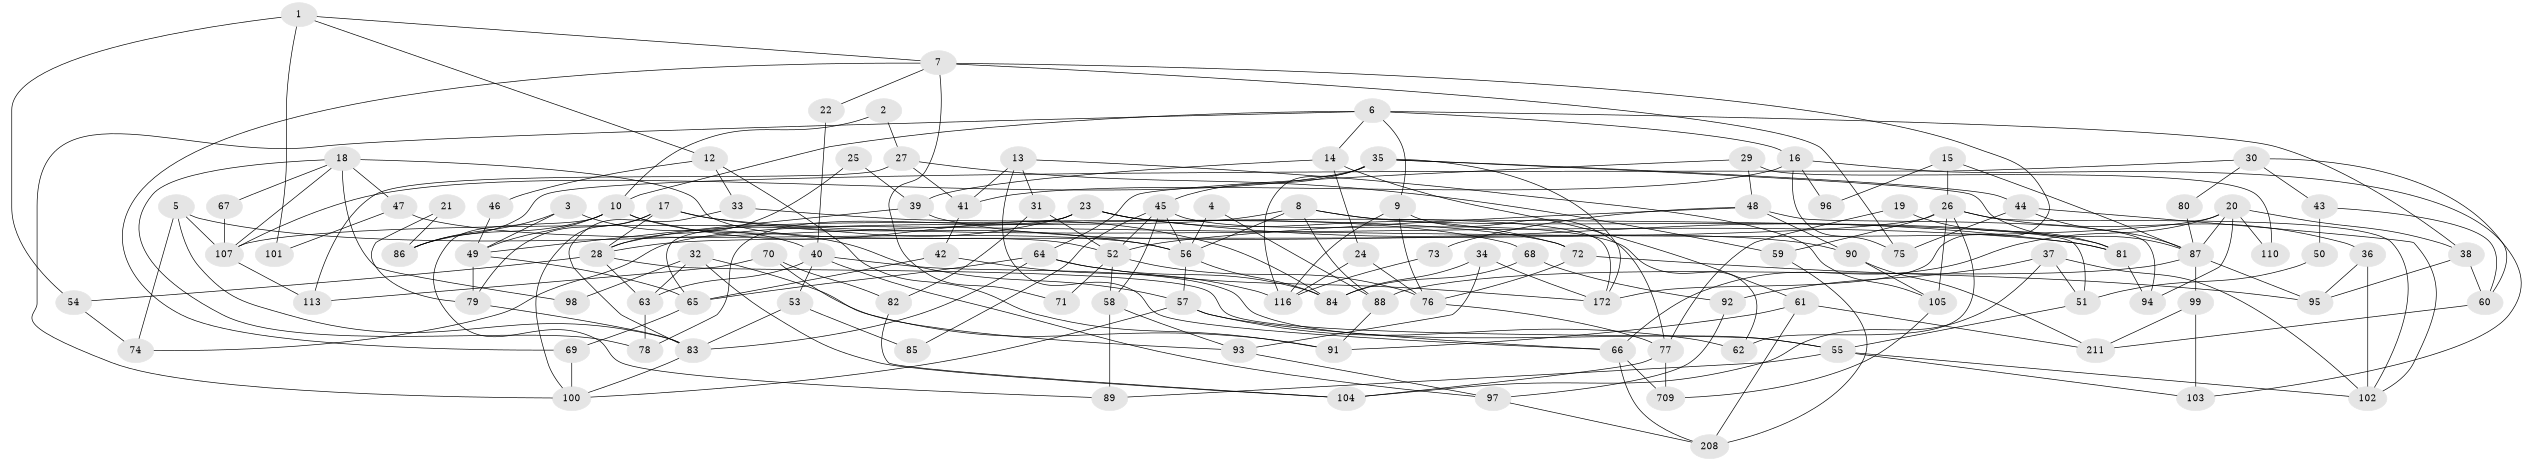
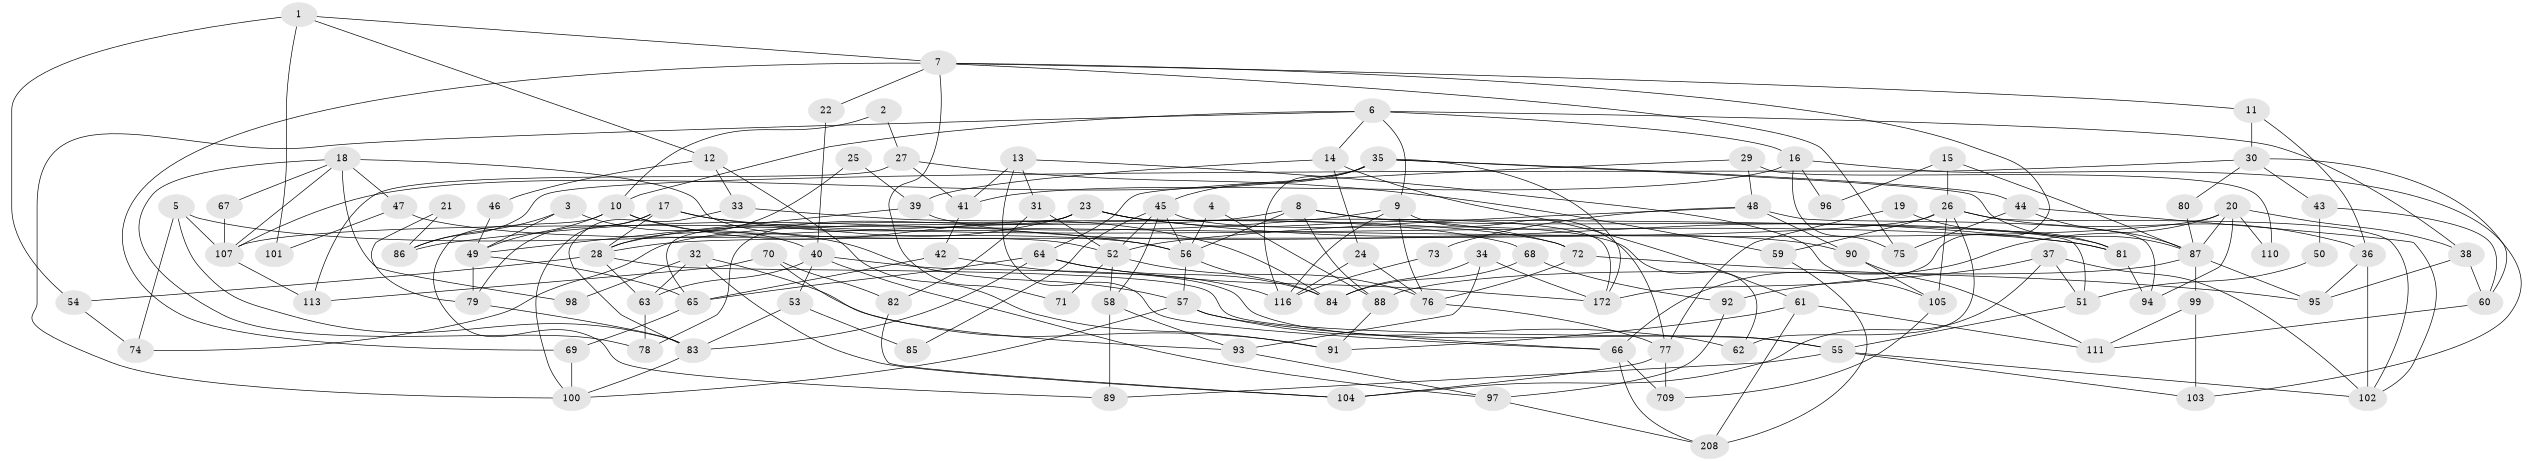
none -> (2252, 111)
(508, 231) -> (898, 226)
(2096, 351) -> (2096, 351)
